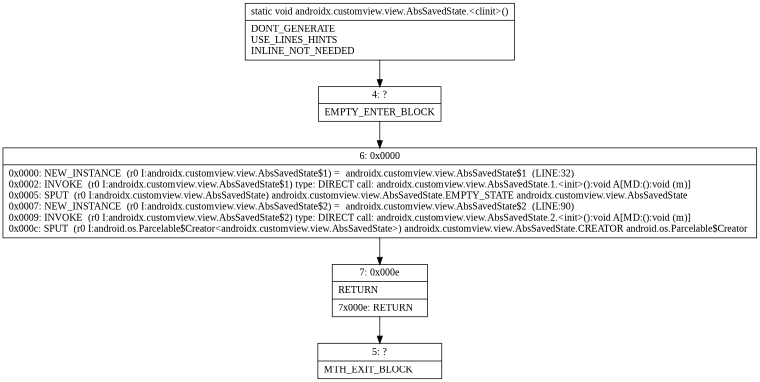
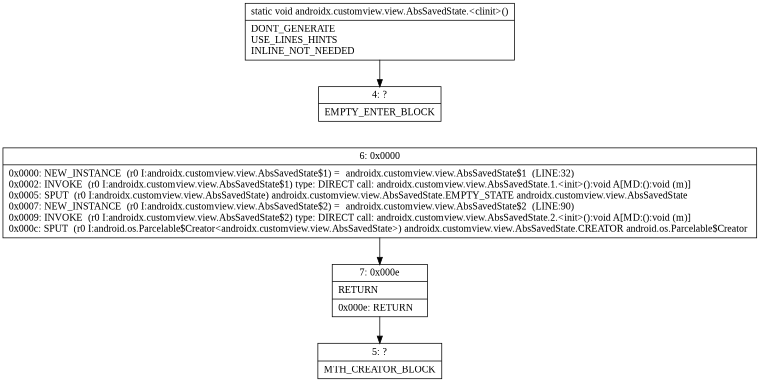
(380, 131) -> none
(380, 308) -> (380, 308)
(368, 369) -> (380, 369)
